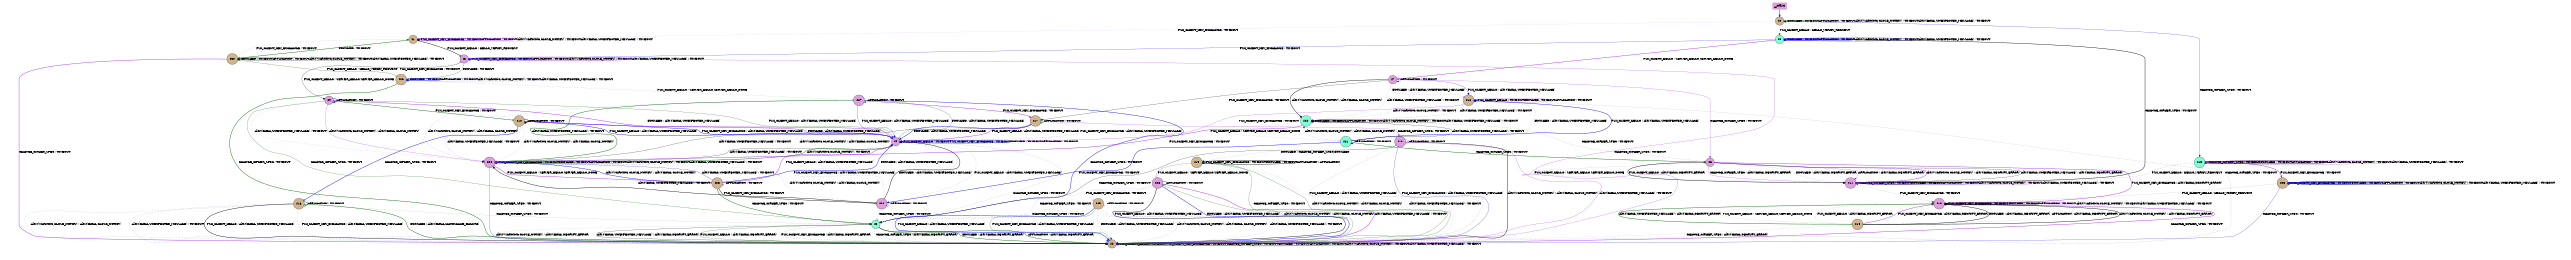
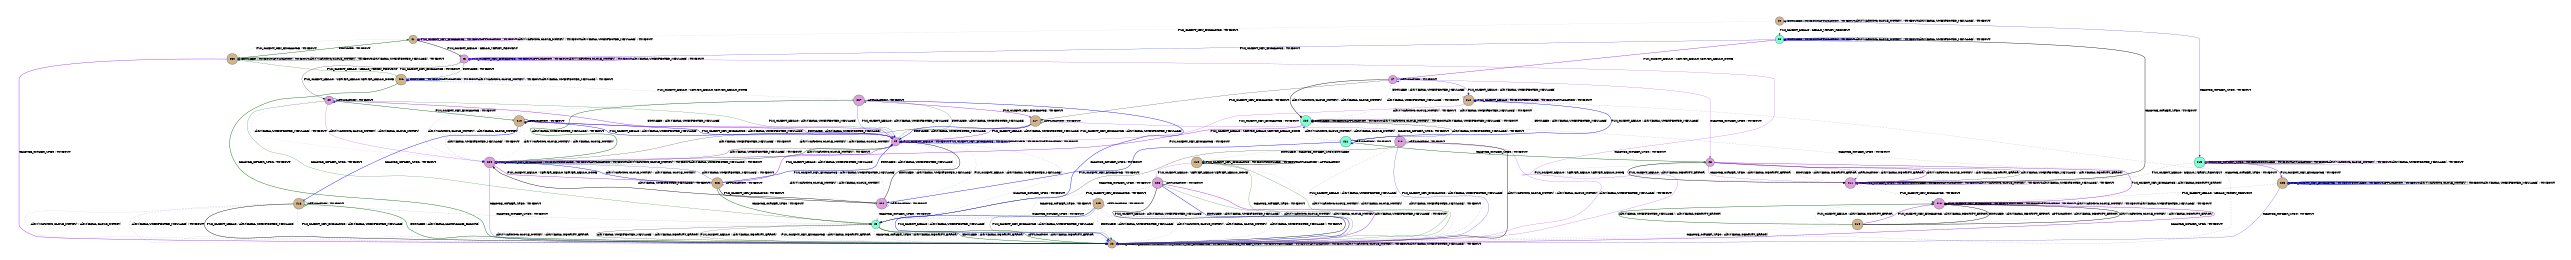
(1780, 6) -> none
(1509, 128) -> (1852, 155)
(1762, 208) -> none
